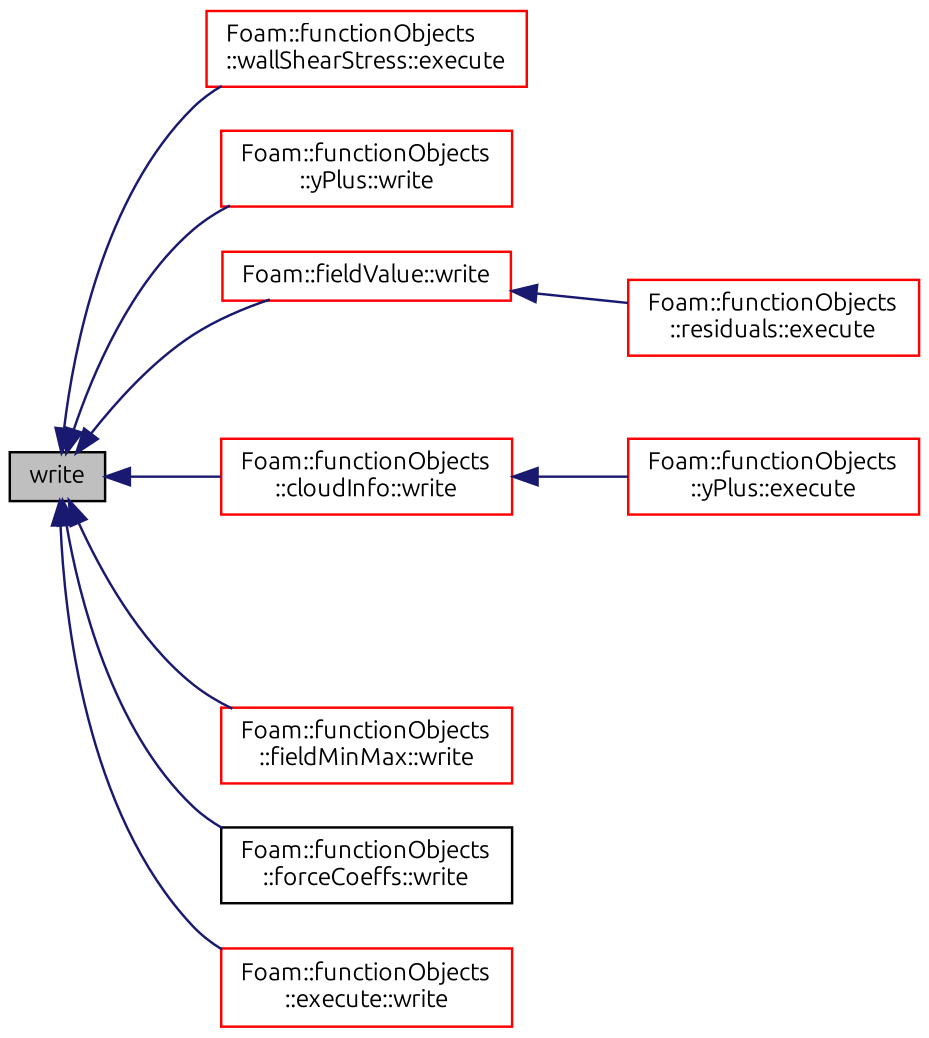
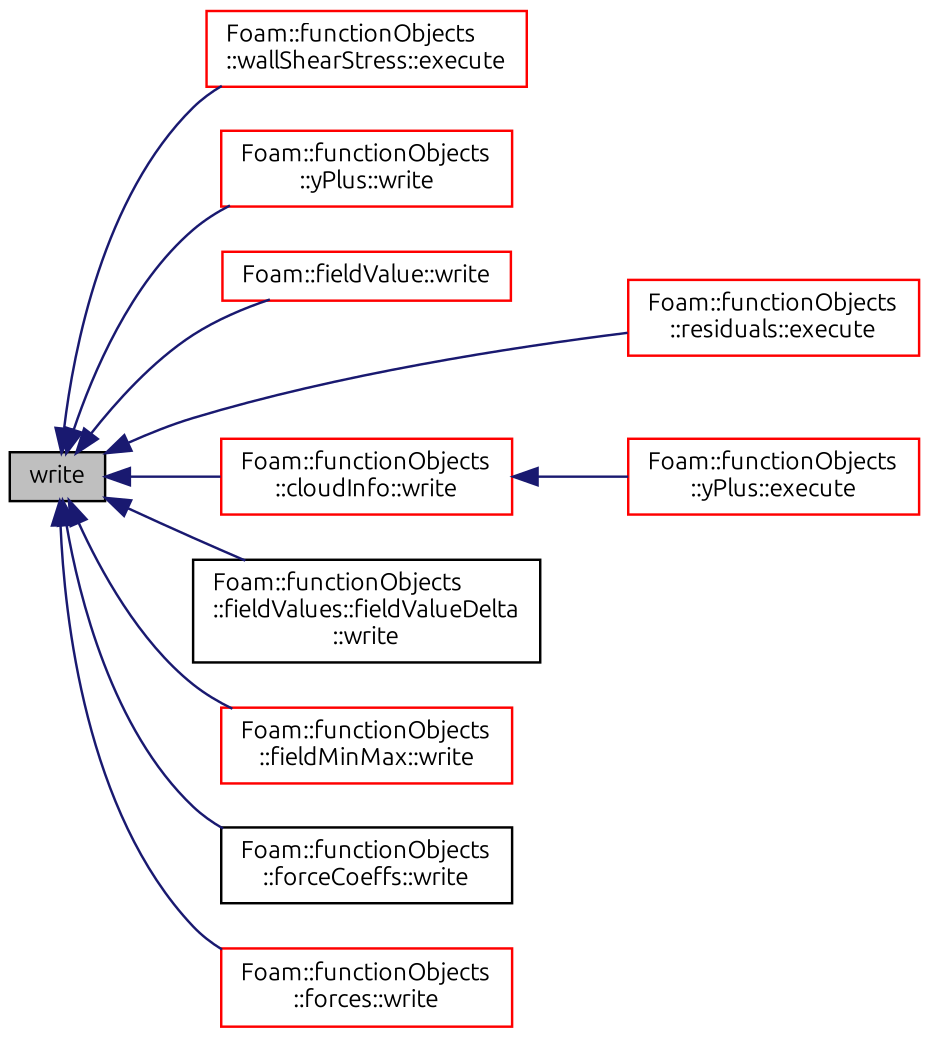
(583, 298) -> (375, 373)
none -> (367, 611)
(367, 988) -> (367, 988)
